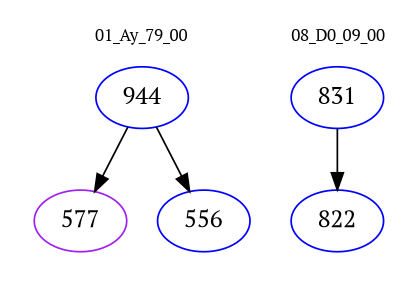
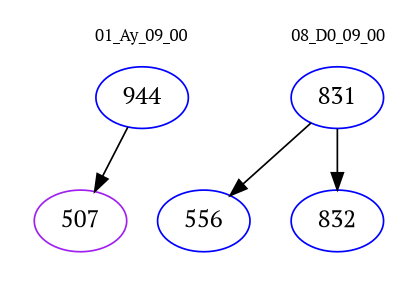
(142, 37) -> (142, 37)
(169, 152) -> (289, 143)
(80, 221) -> (80, 221)
(337, 221) -> (337, 221)
